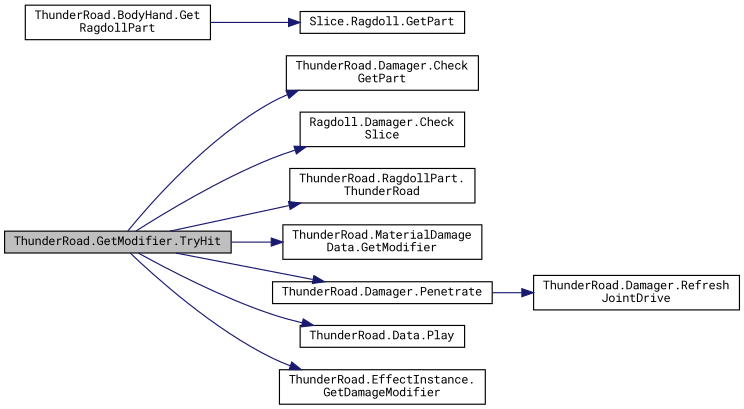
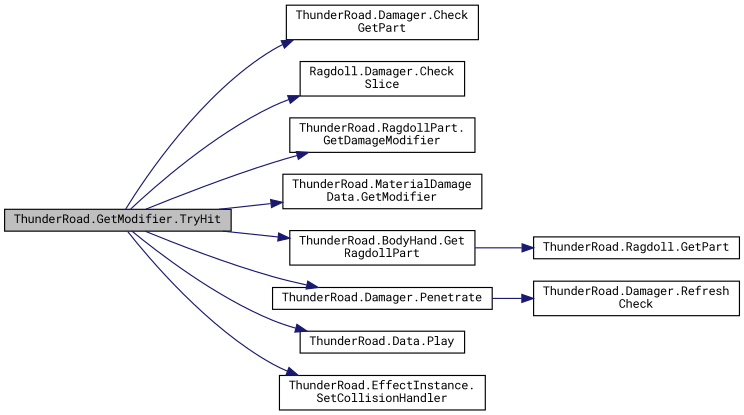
(382, 22) -> (637, 248)
(382, 186) -> (382, 135)
none -> (250, 234)
(637, 293) -> (637, 298)
(382, 387) -> (382, 393)
